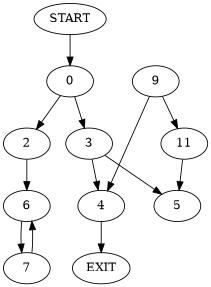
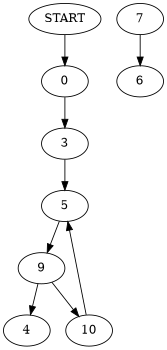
(27, 144) -> none
(184, 144) -> (89, 331)
(94, 170) -> none
(21, 233) -> none
none -> (55, 233)
(101, 268) -> none
